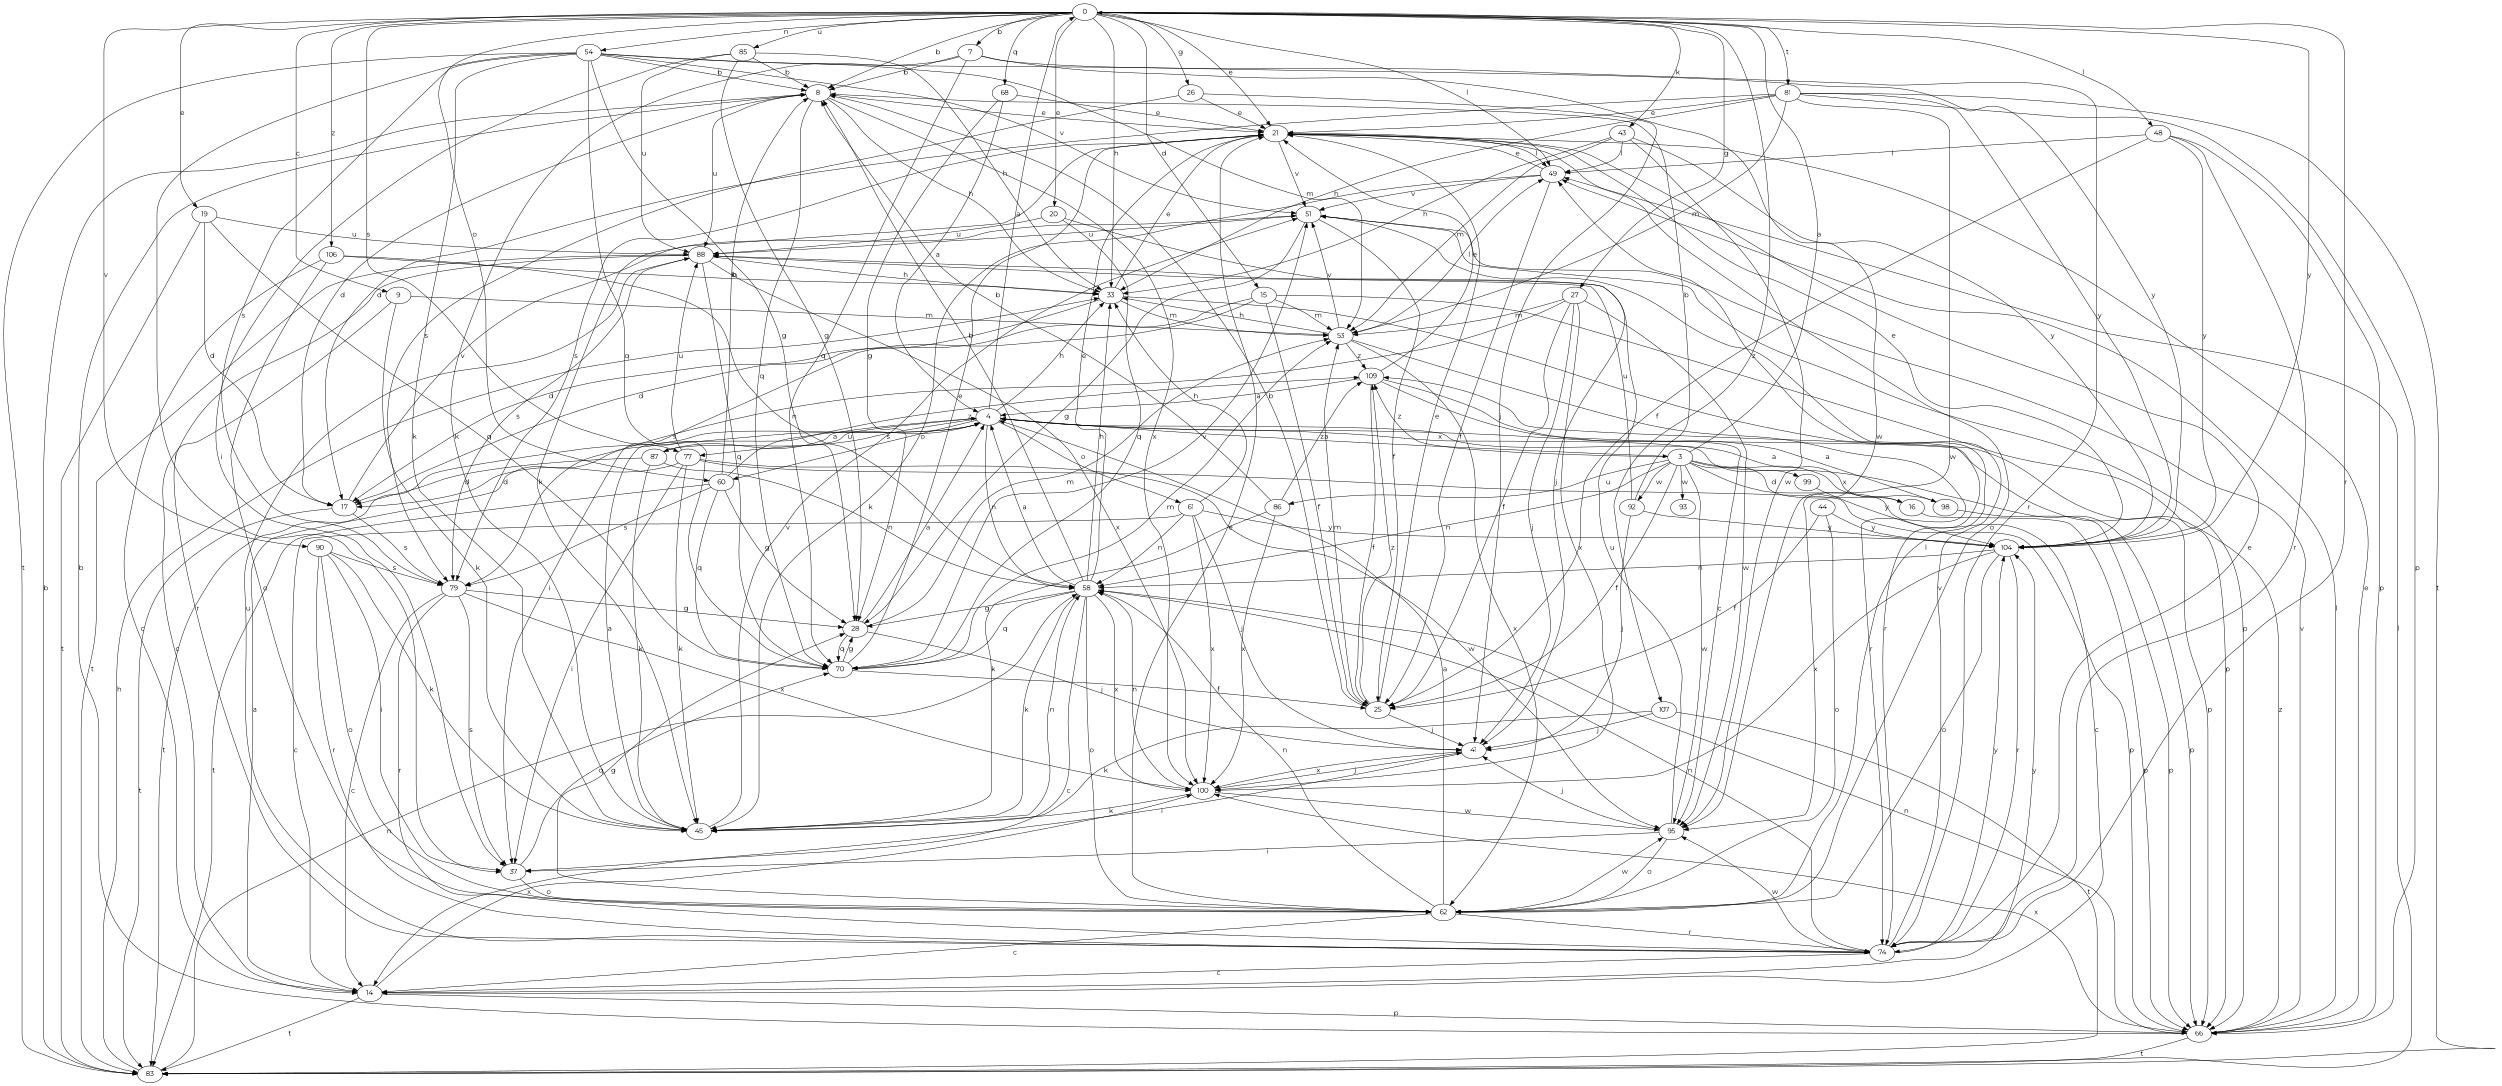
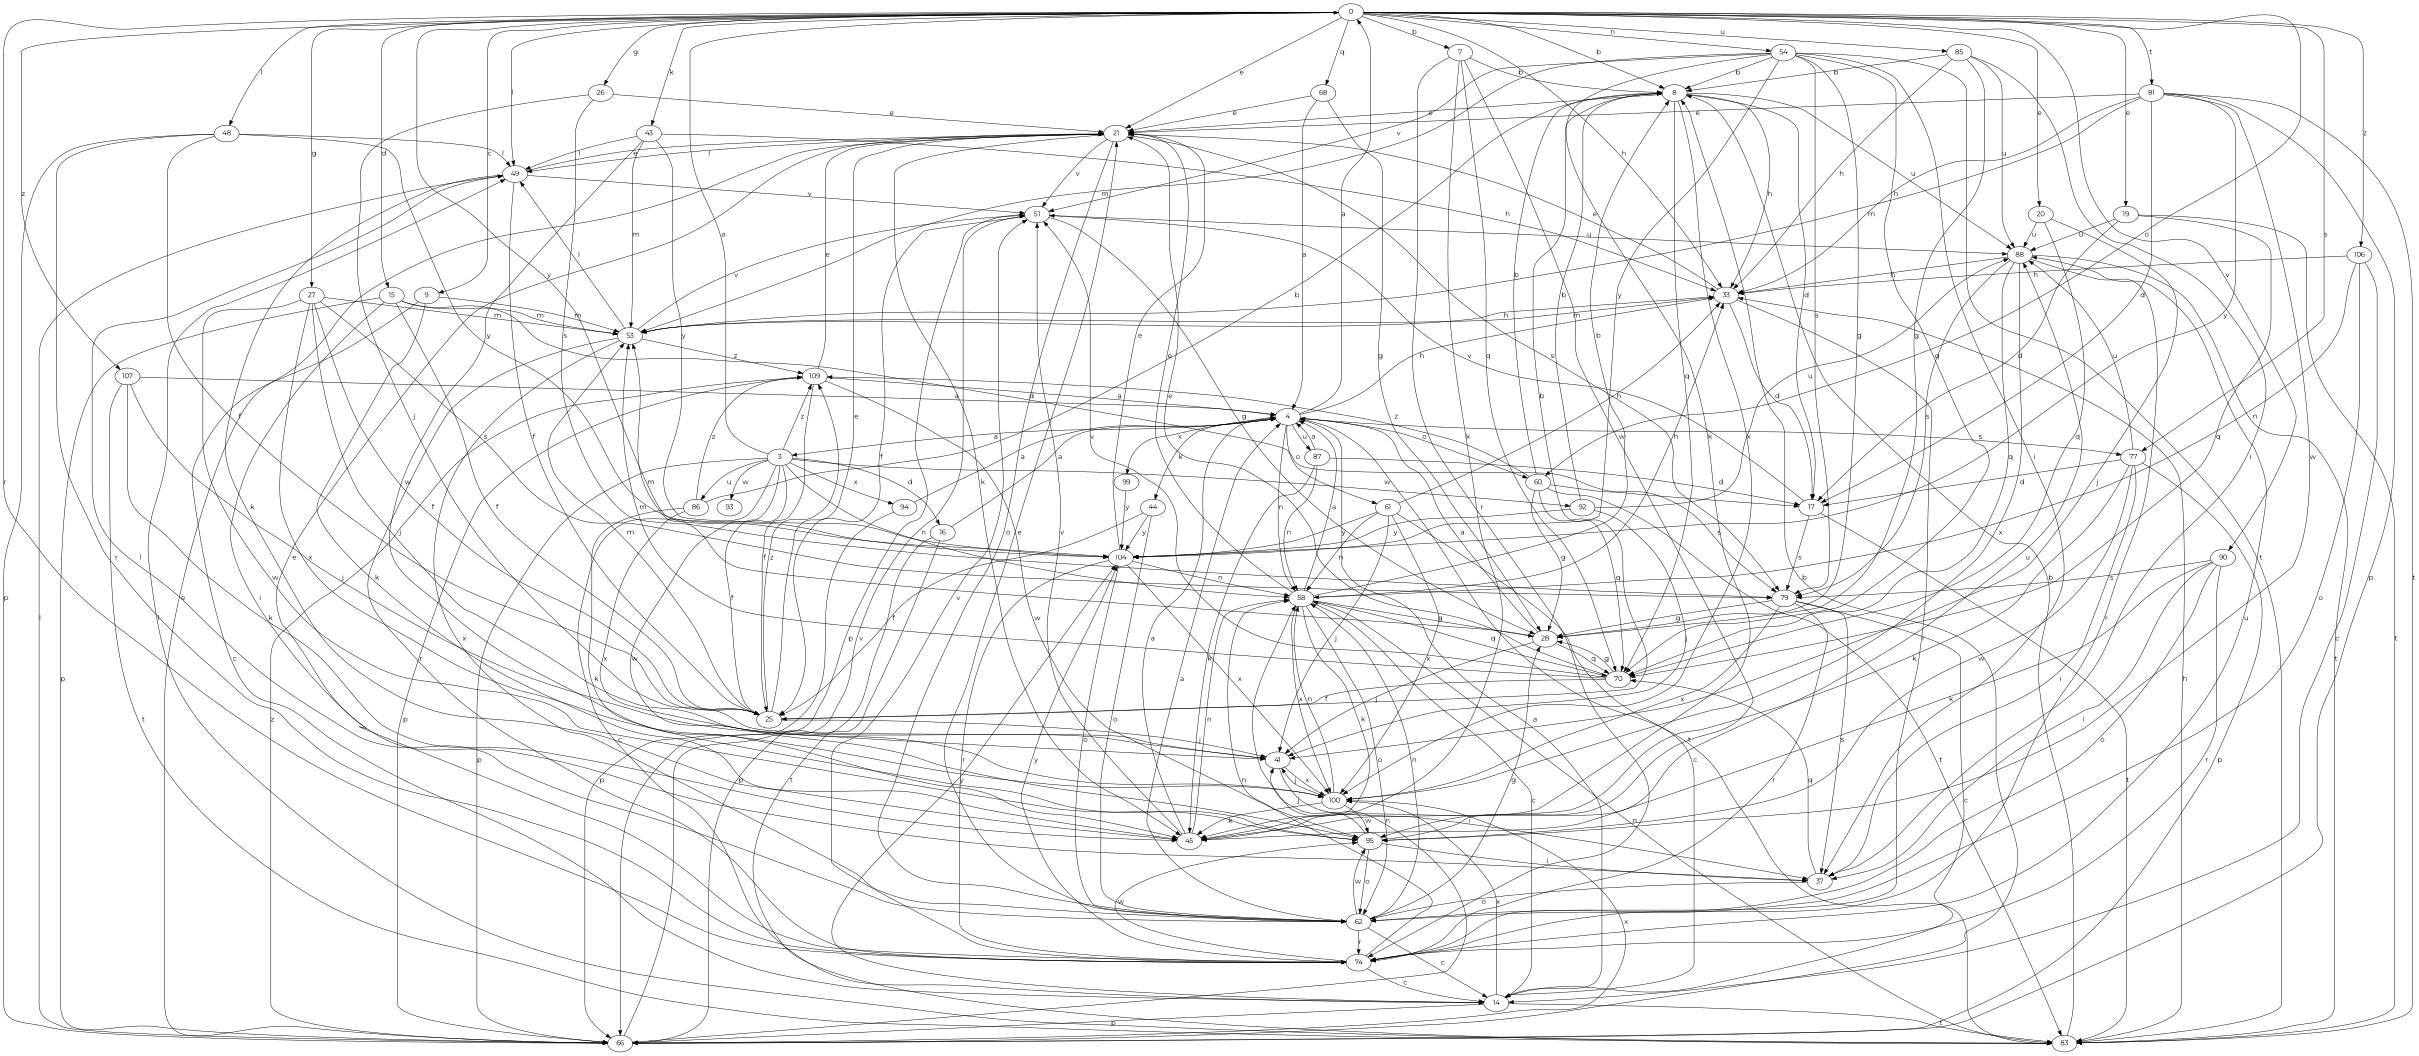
none -> (734, 394)
none -> (1195, 433)
(1946, 508) -> (904, 508)
(1720, 609) -> (1037, 619)
(1179, 1070) -> (1129, 1017)
